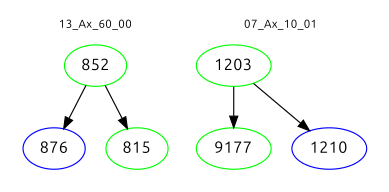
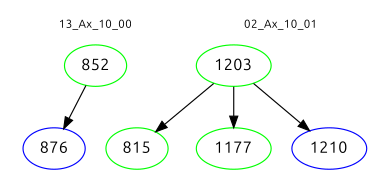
(96, 25) -> (96, 25)
(281, 25) -> (281, 25)
(114, 102) -> (194, 100)
(234, 149) -> (234, 149)
